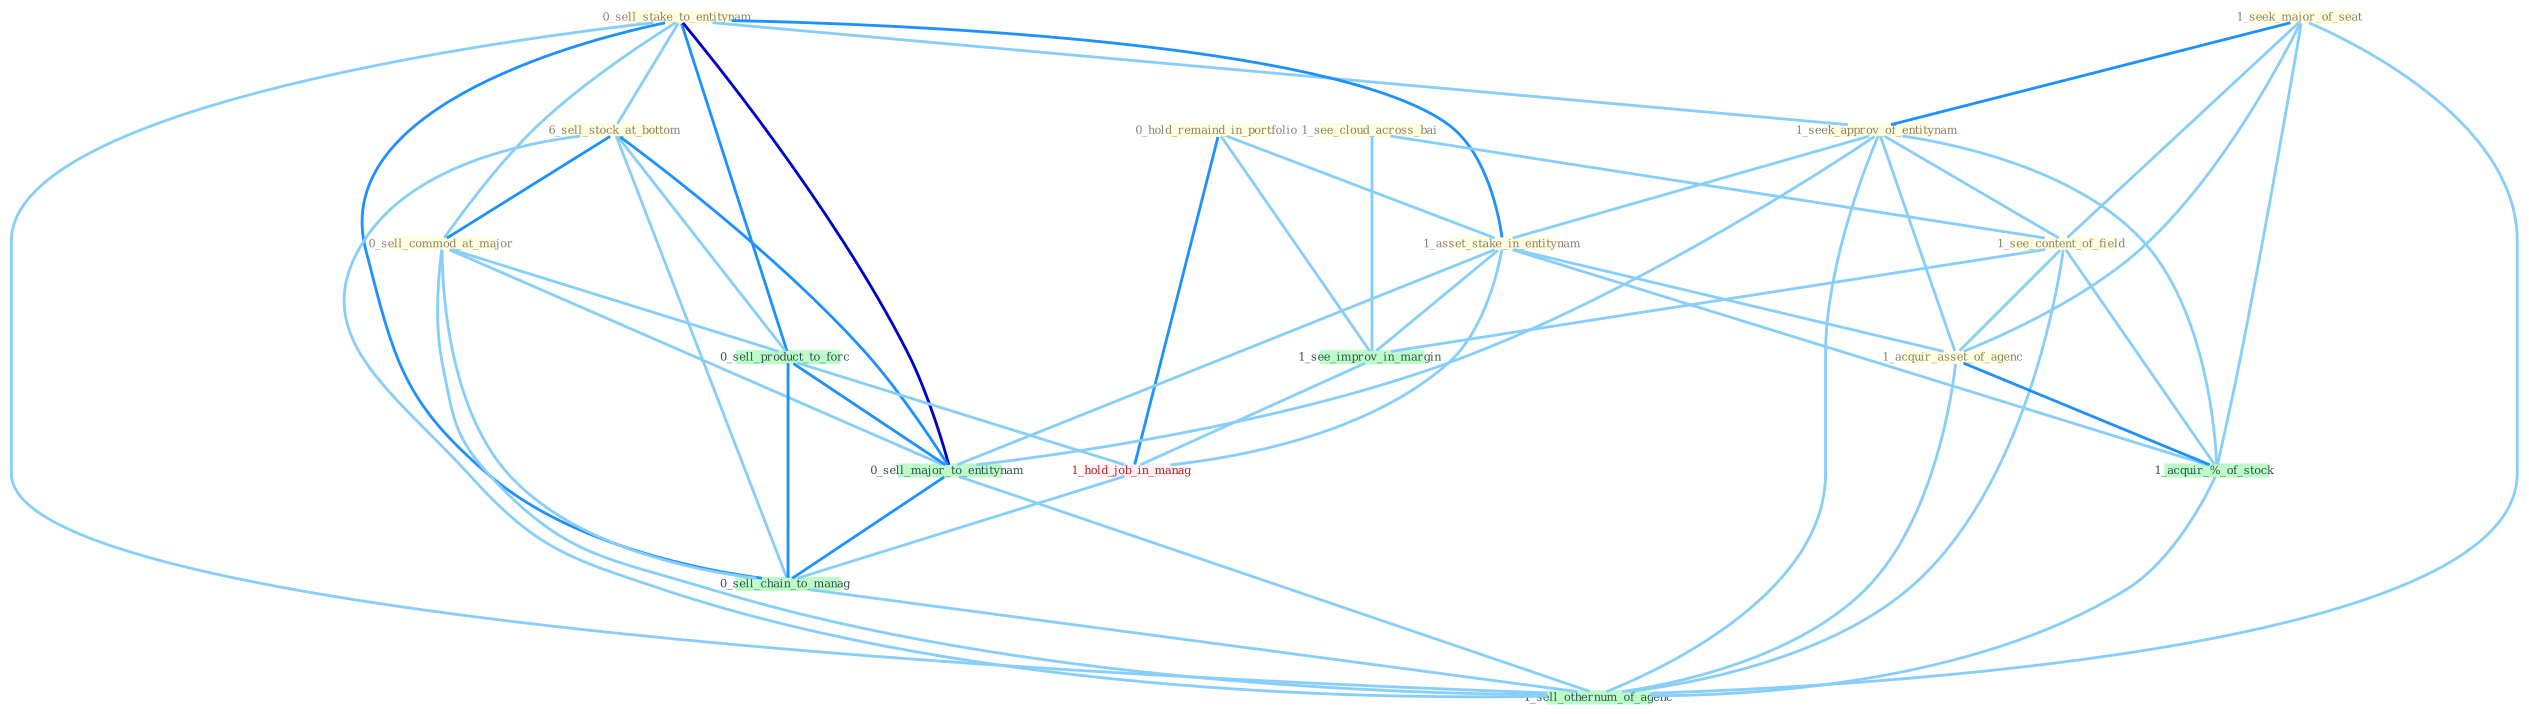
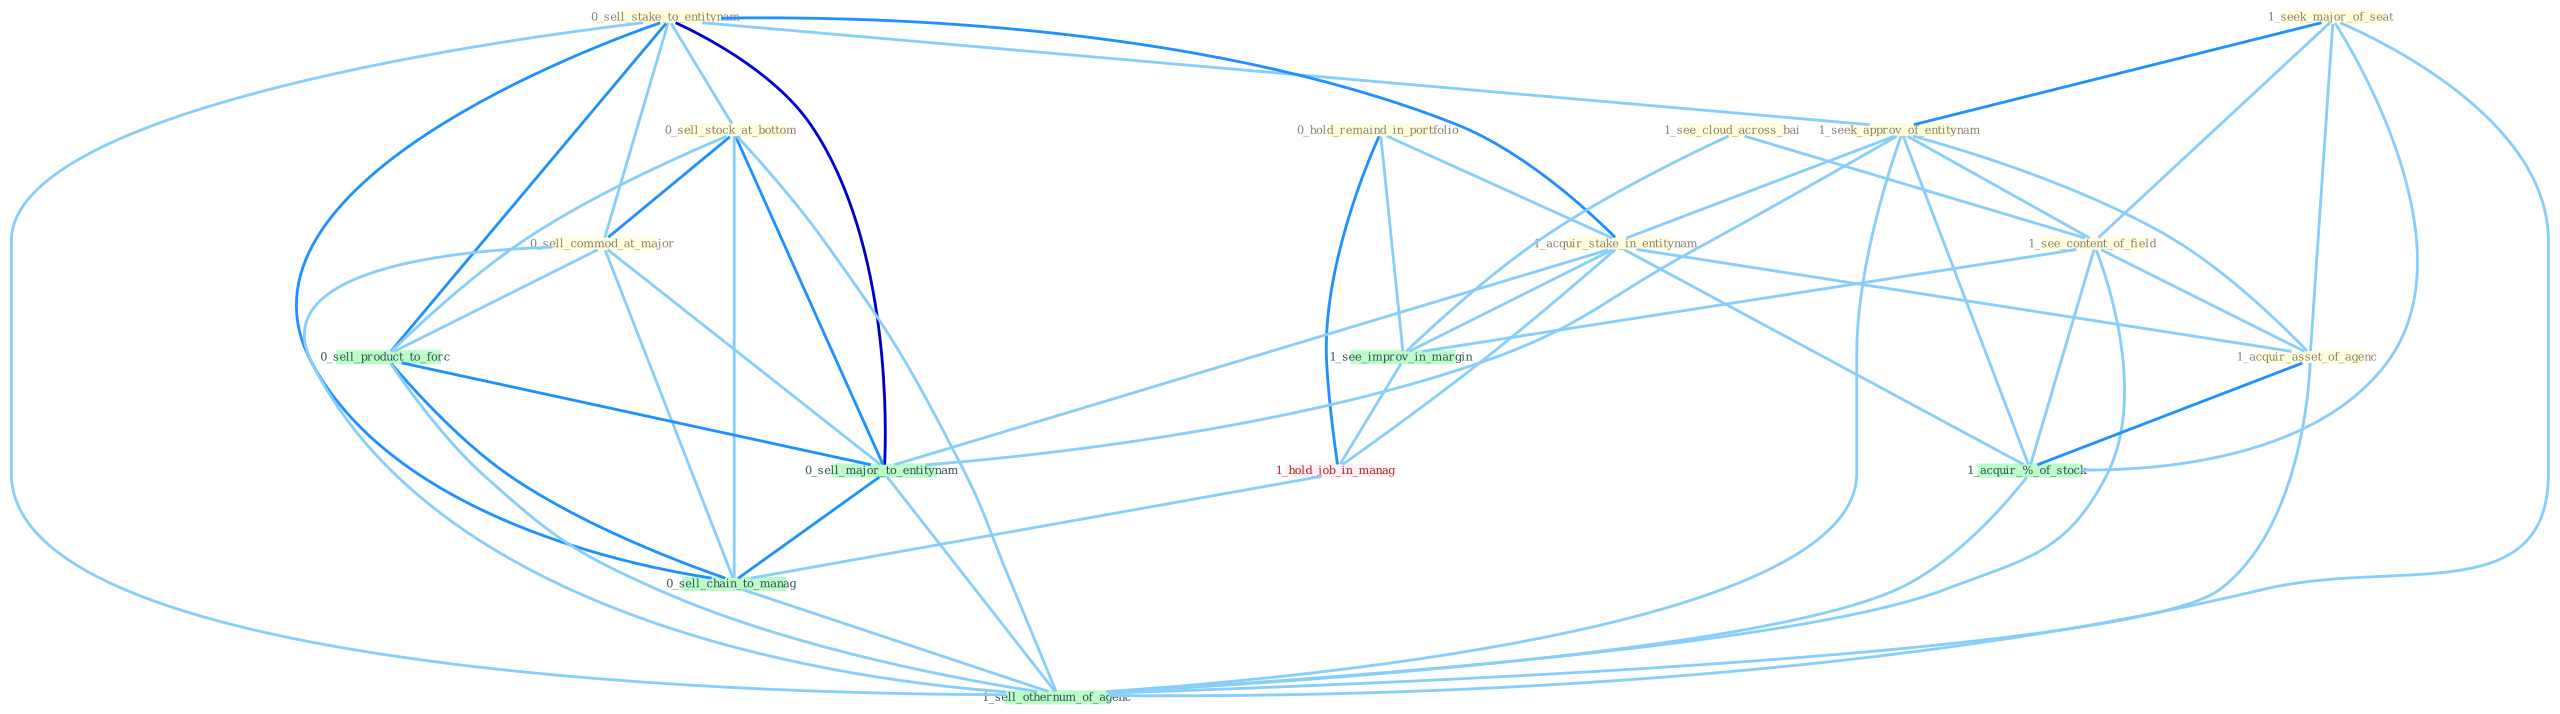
(615, 130) -> (734, 130)
(1502, 244) -> (1619, 244)
(961, 414) -> (676, 597)
